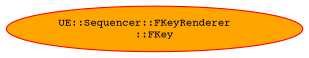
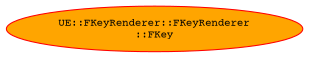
(155, 29) -> (155, 29)
